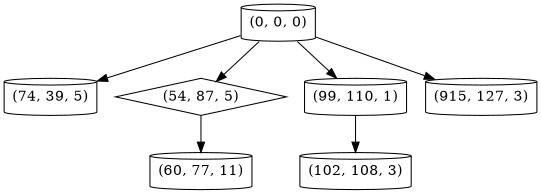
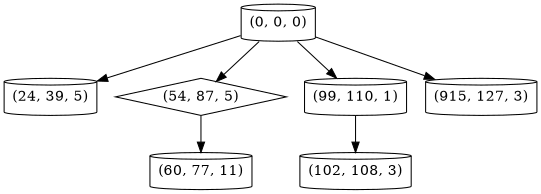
(50, 97) -> (50, 97)
